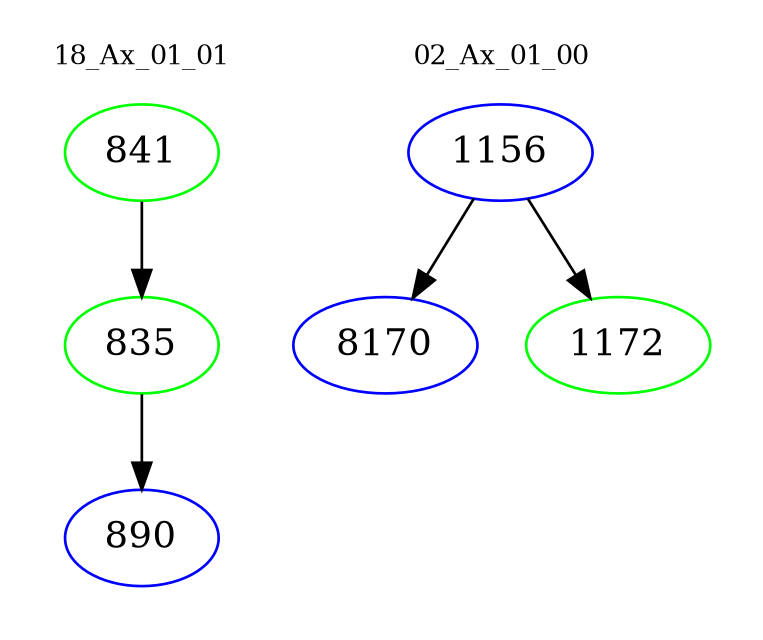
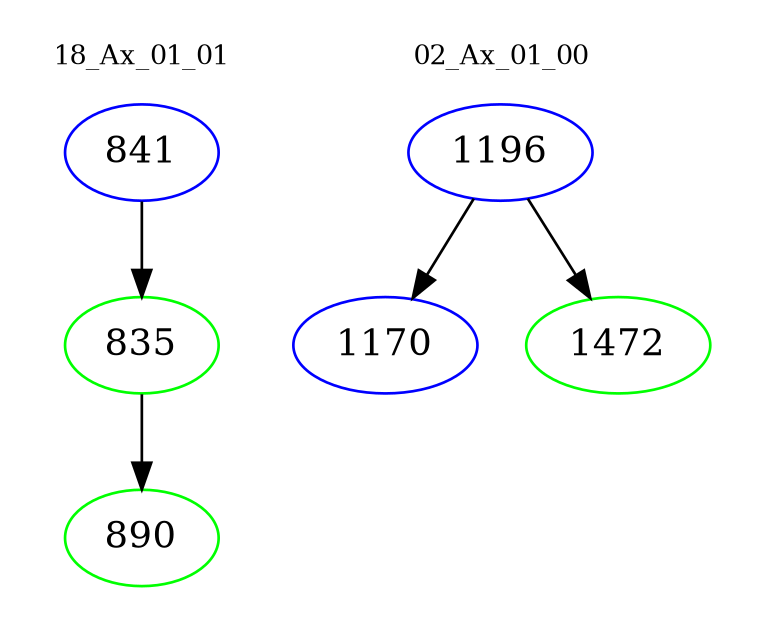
(142, 153) -> (142, 153)
(500, 153) -> (500, 153)
(385, 345) -> (385, 345)
(618, 345) -> (618, 345)
(142, 538) -> (142, 538)
